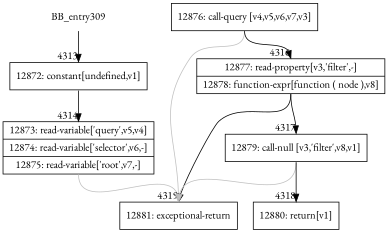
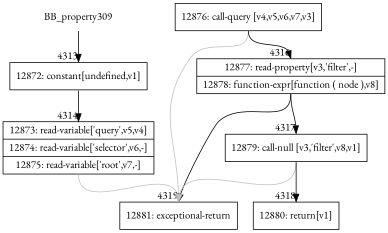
(78, 17) -> (78, 17)
